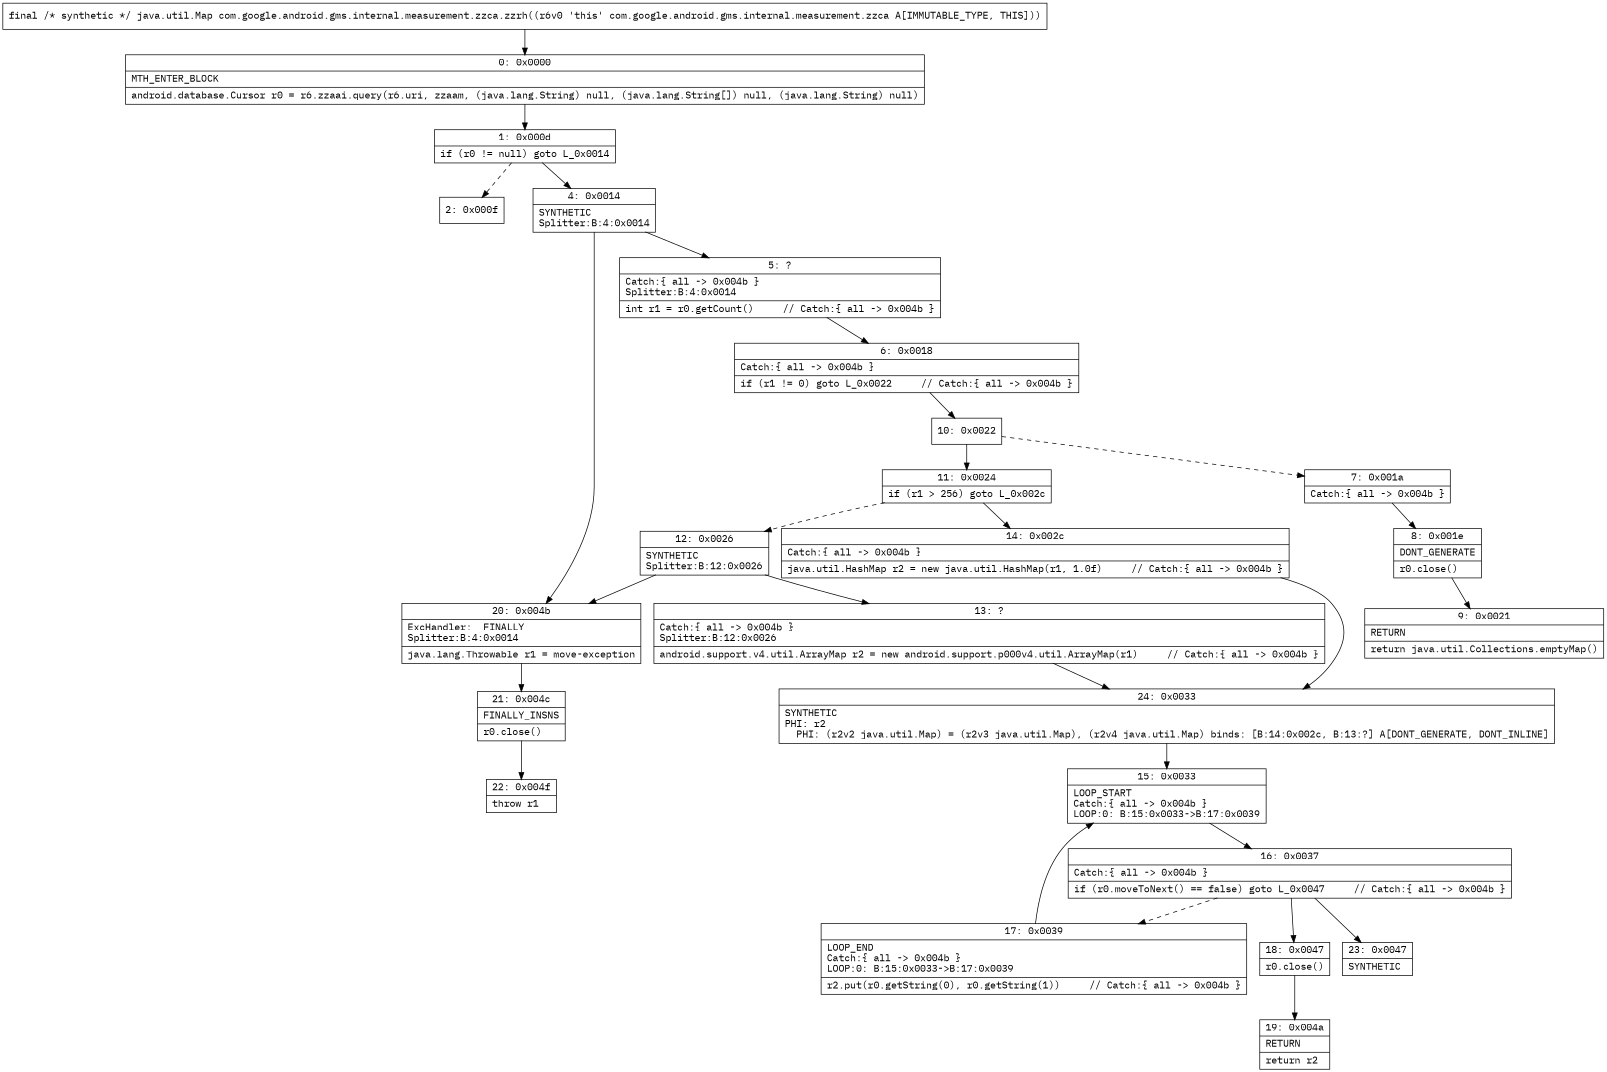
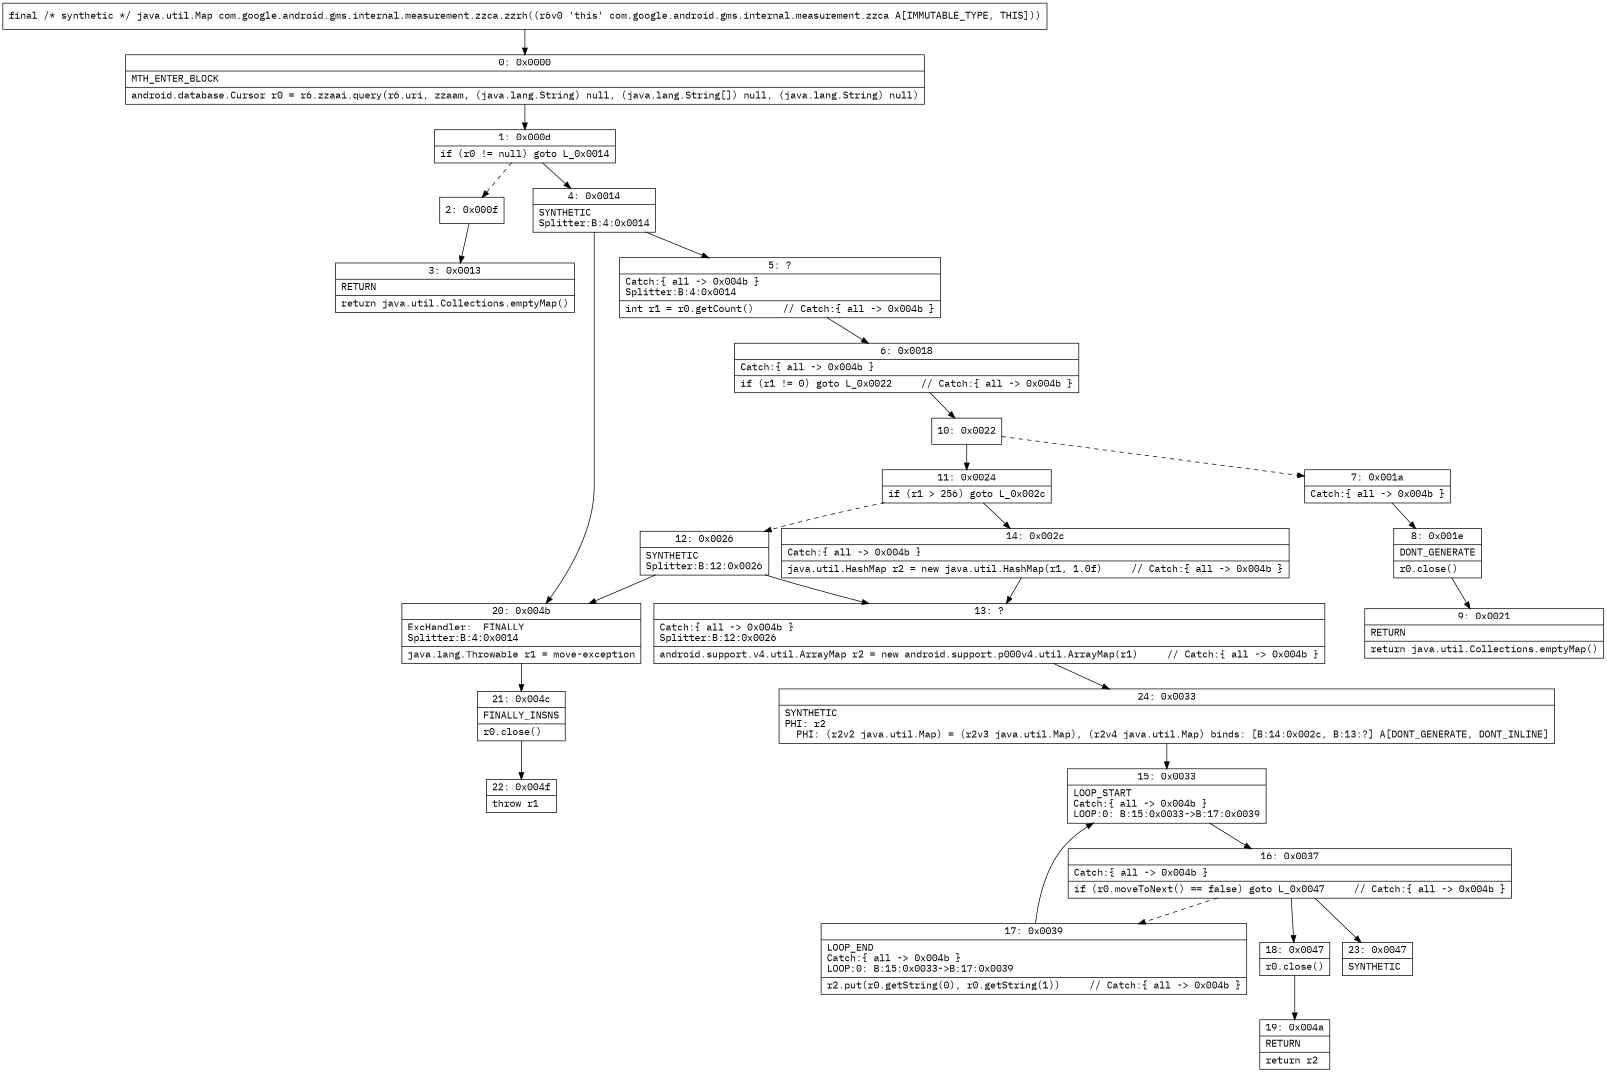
none -> (455, 288)
(1342, 620) -> (1016, 588)
